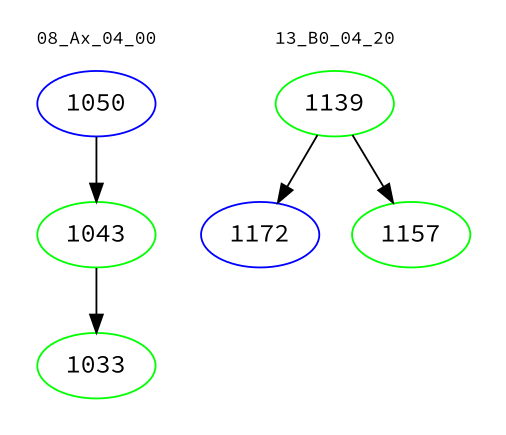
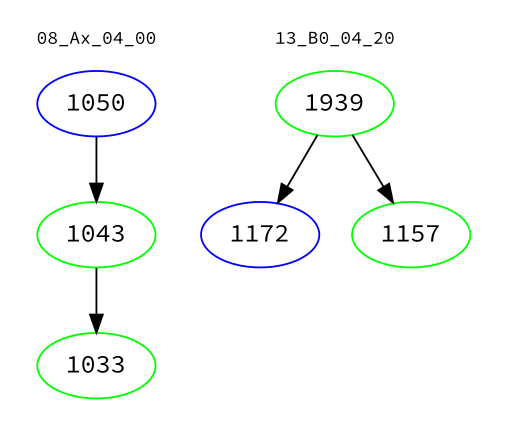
(335, 104) -> (335, 104)
